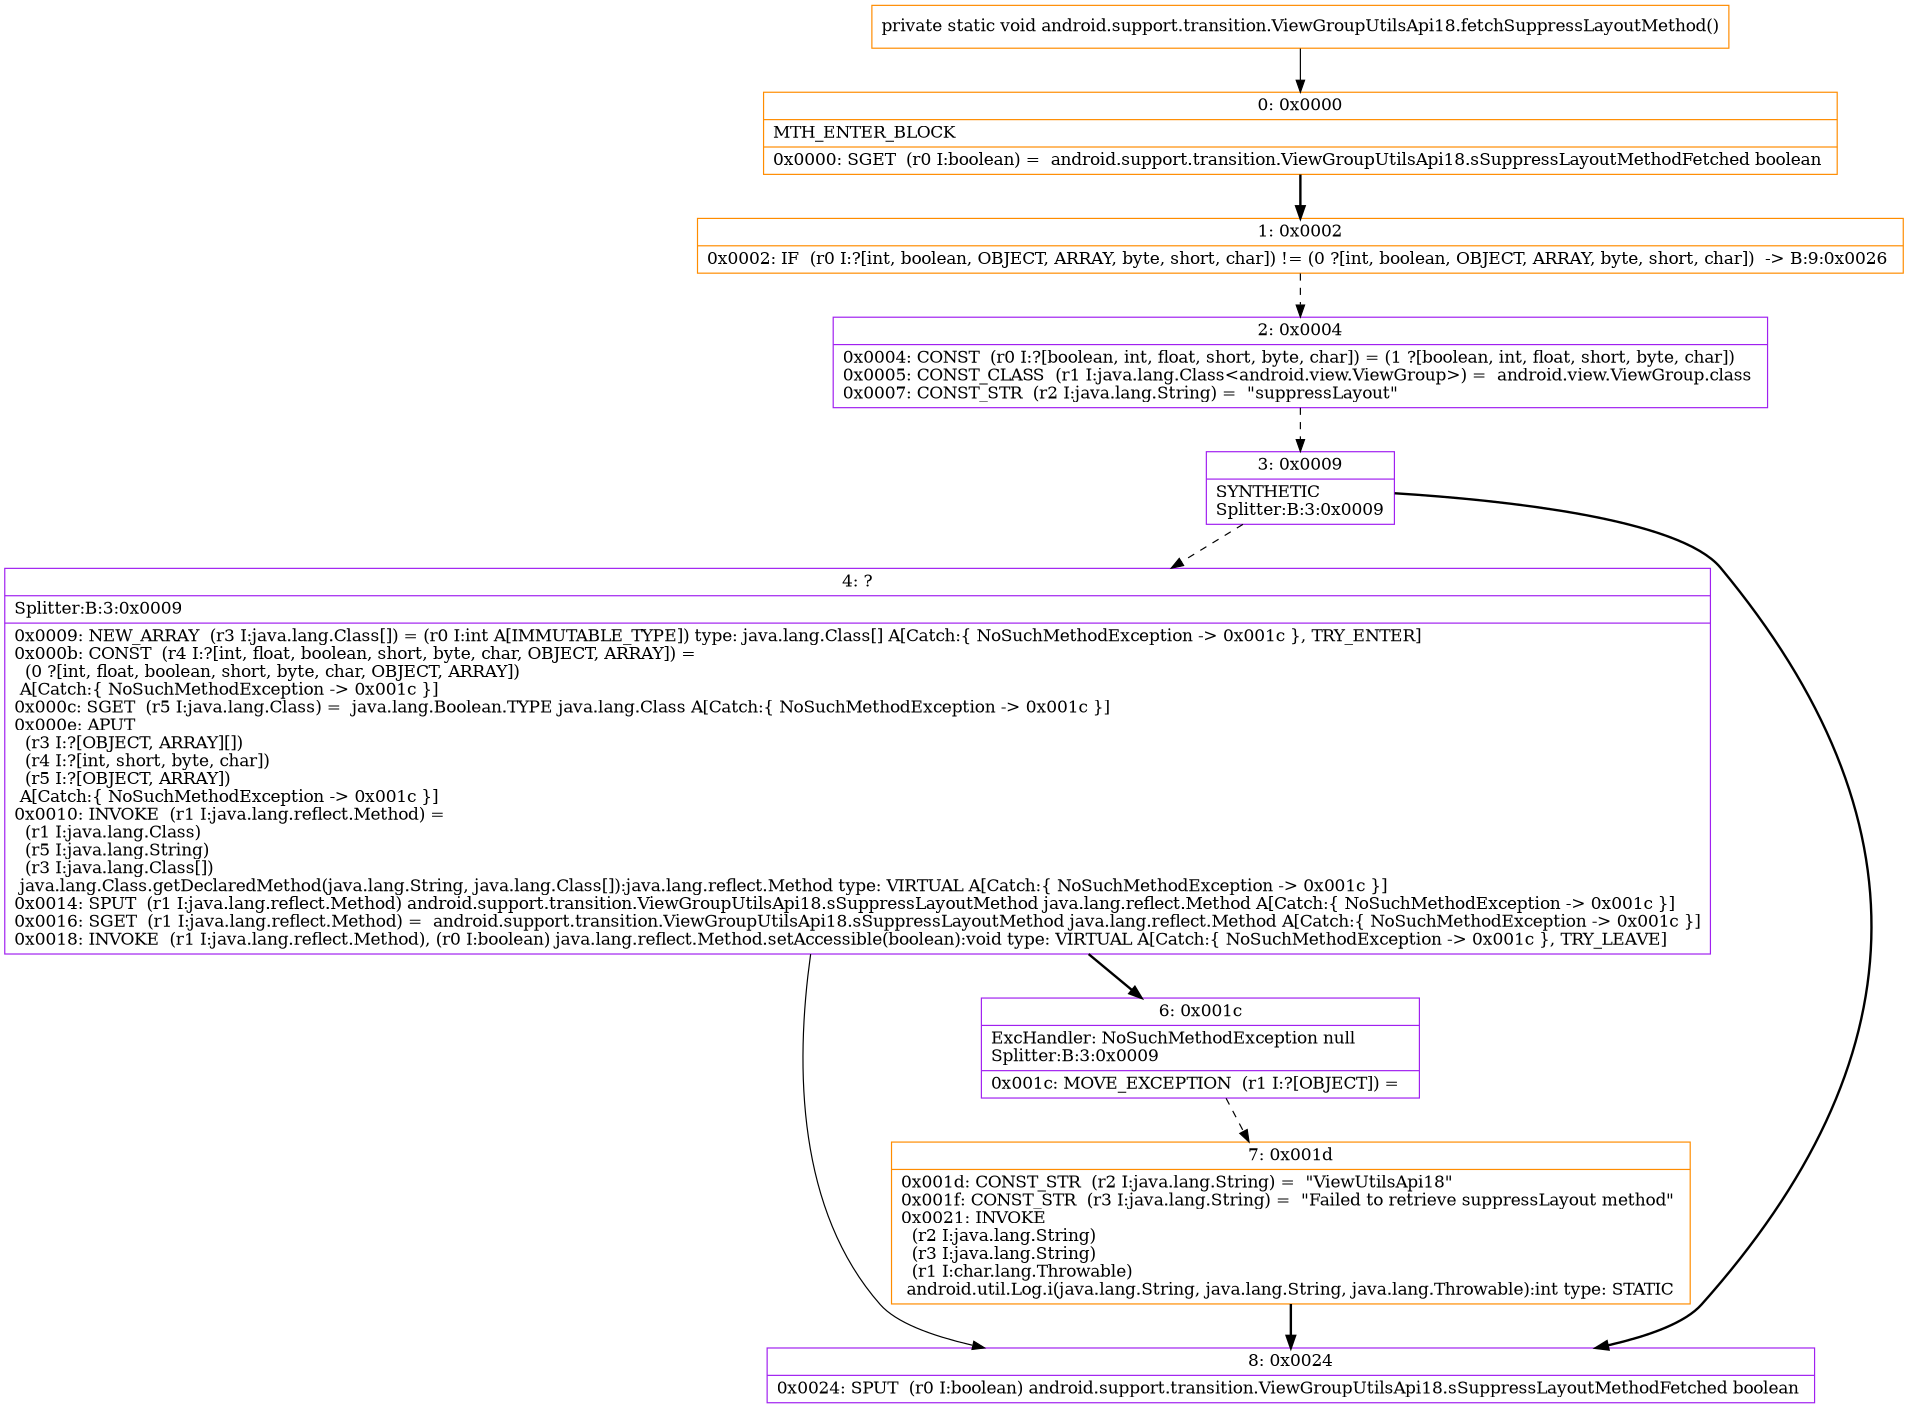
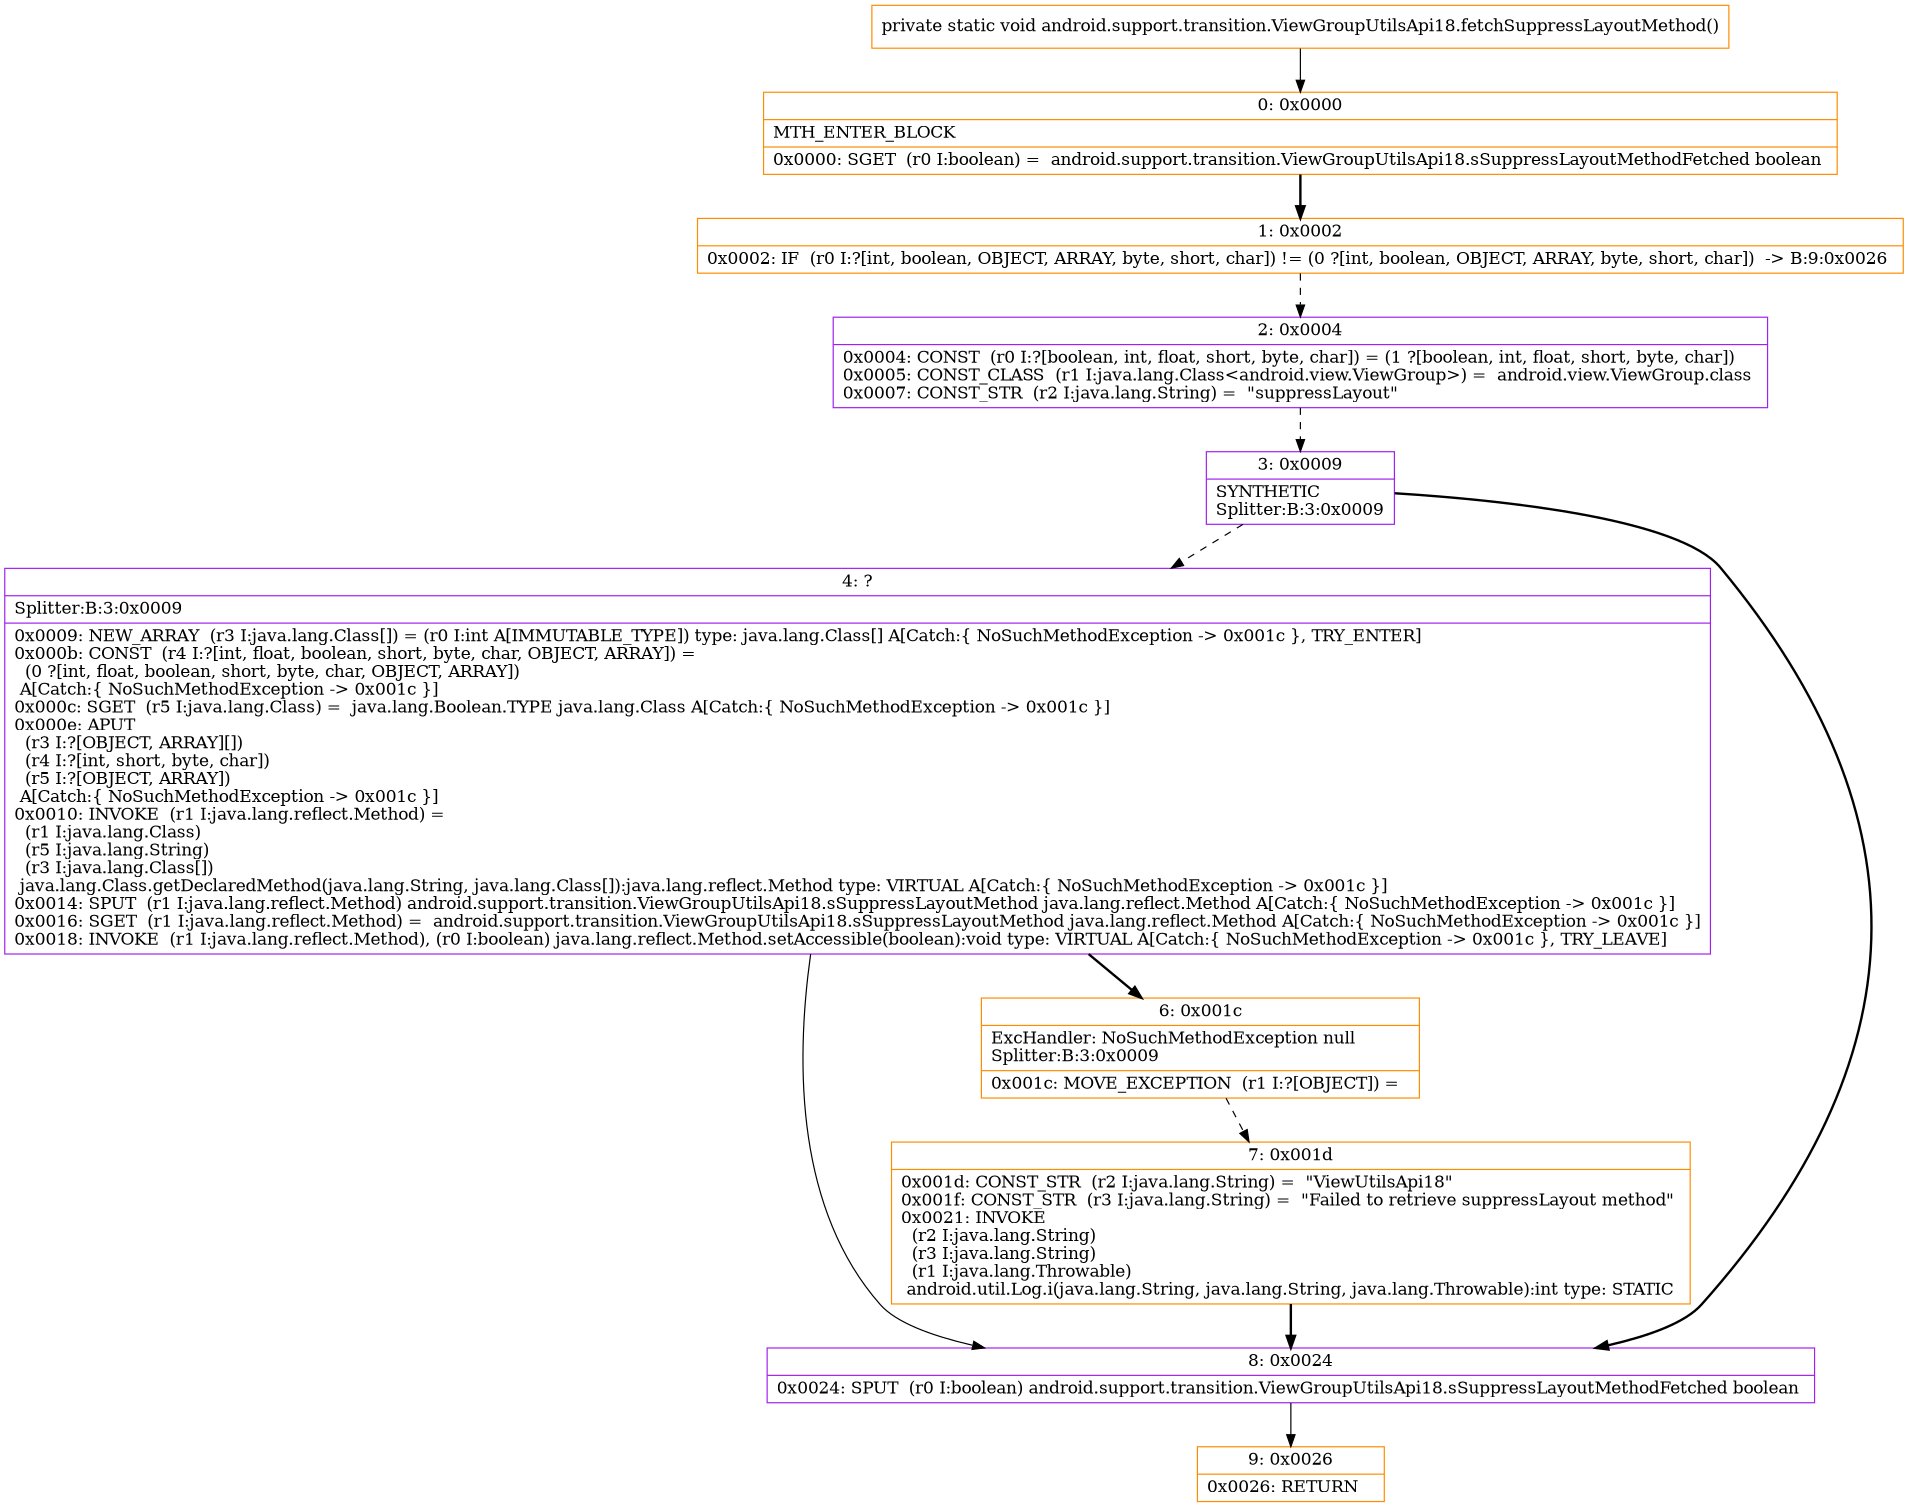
(1200, 1048) -> (1200, 1048)
(1017, 1272) -> (1016, 1272)
none -> (1291, 1474)
